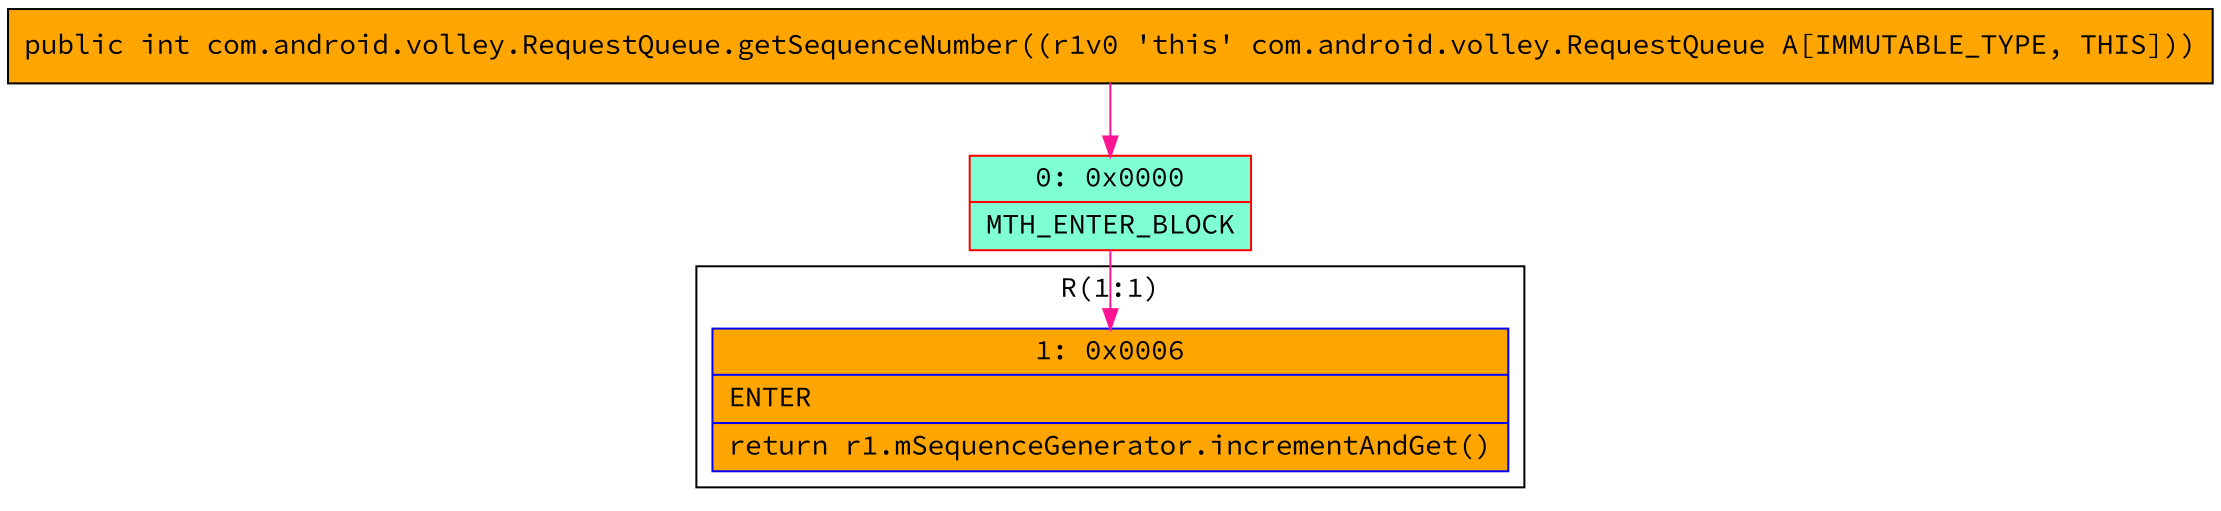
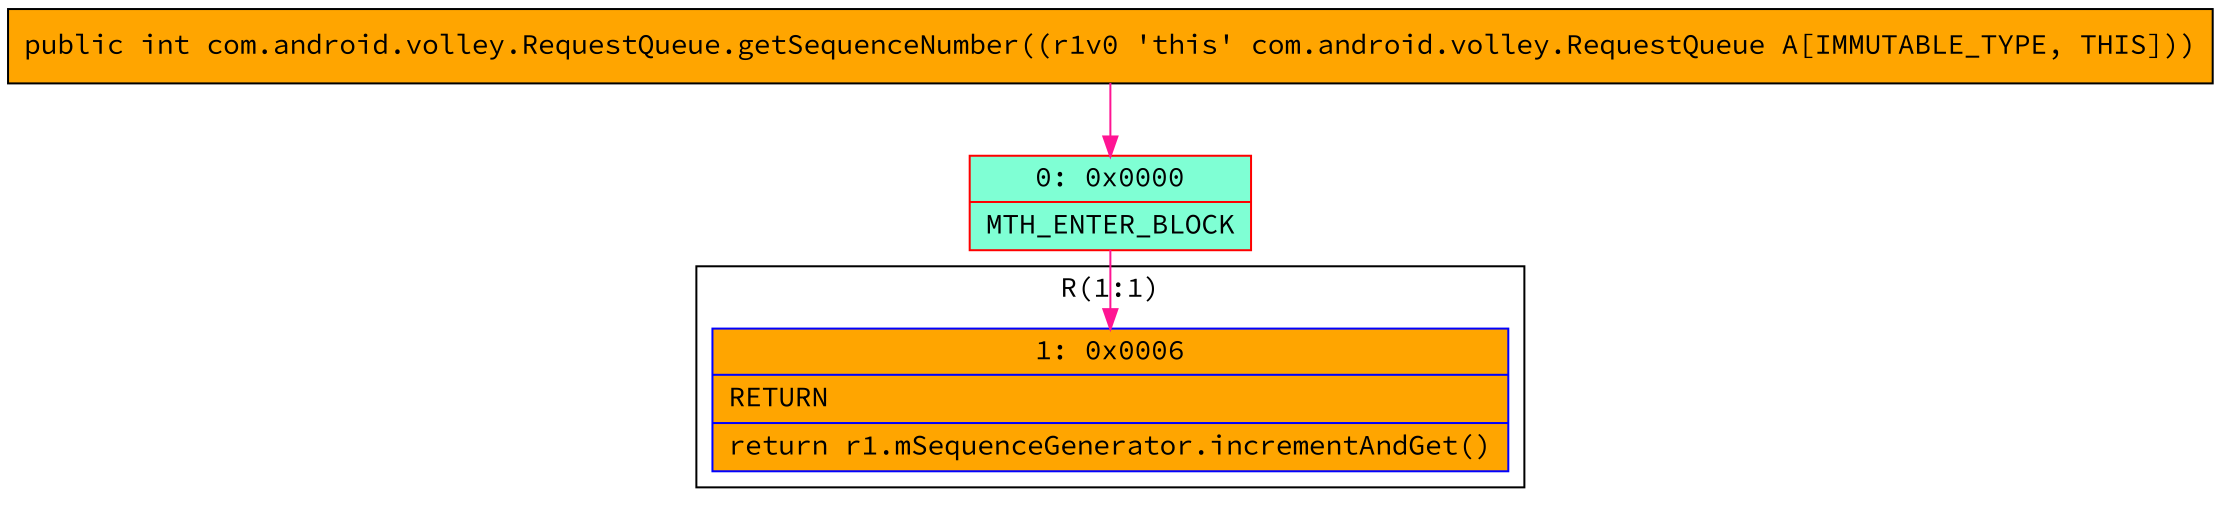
(771, 398) -> (779, 398)
